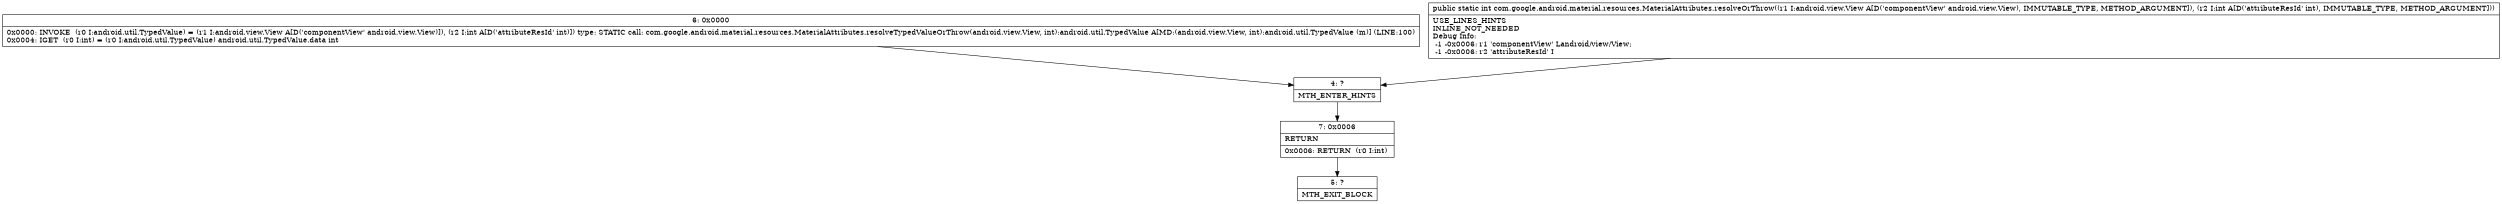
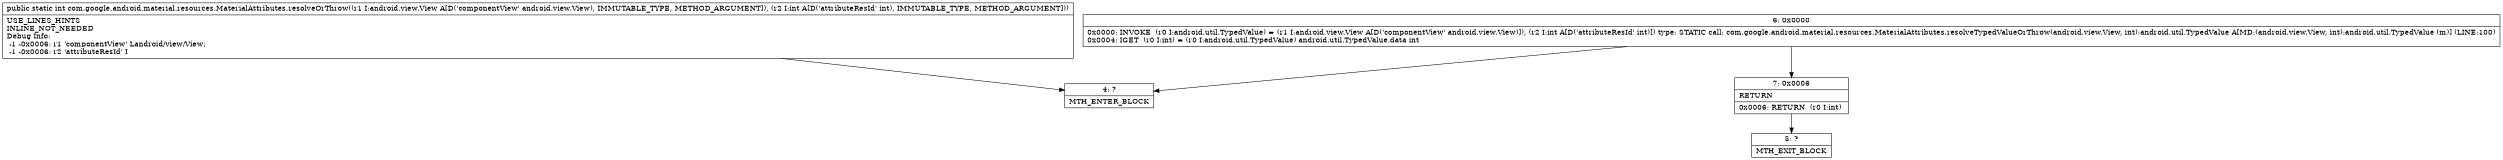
(1337, 96) -> (1109, 102)
(1337, 109) -> (1792, 59)
